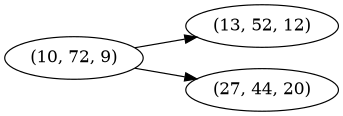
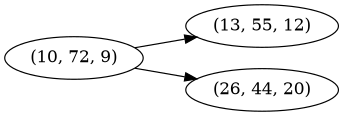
(262, 26) -> (262, 26)
(262, 90) -> (262, 90)
